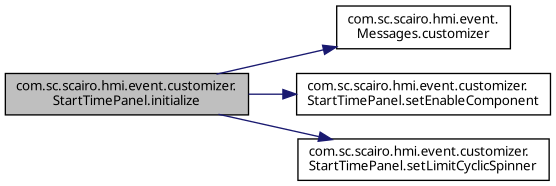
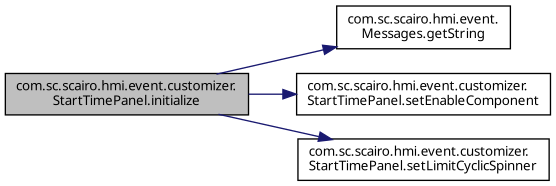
(424, 27) -> (424, 27)
